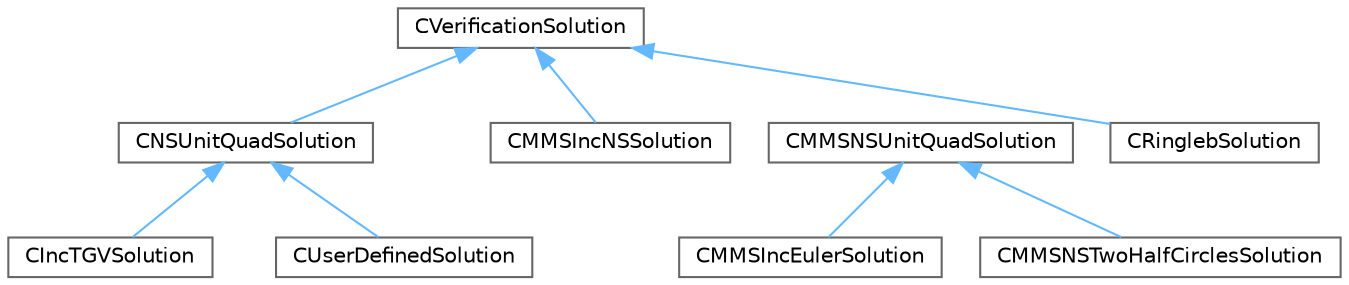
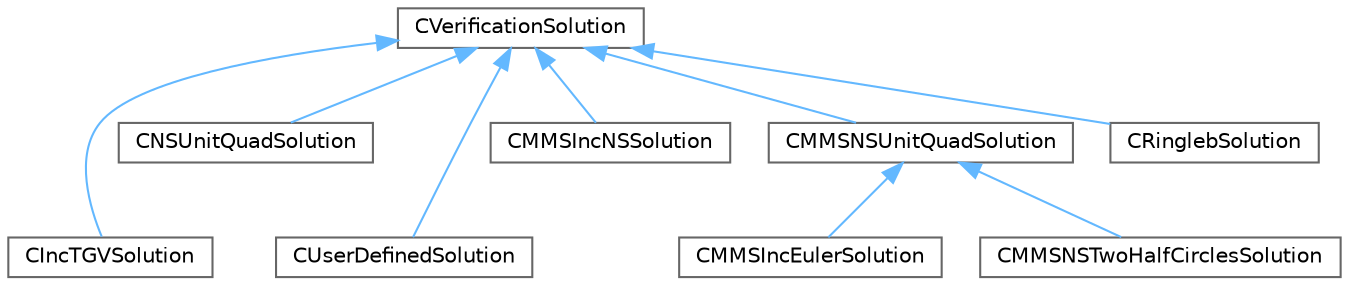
none -> (731, 88)
(170, 206) -> (175, 82)
(333, 206) -> (456, 152)
